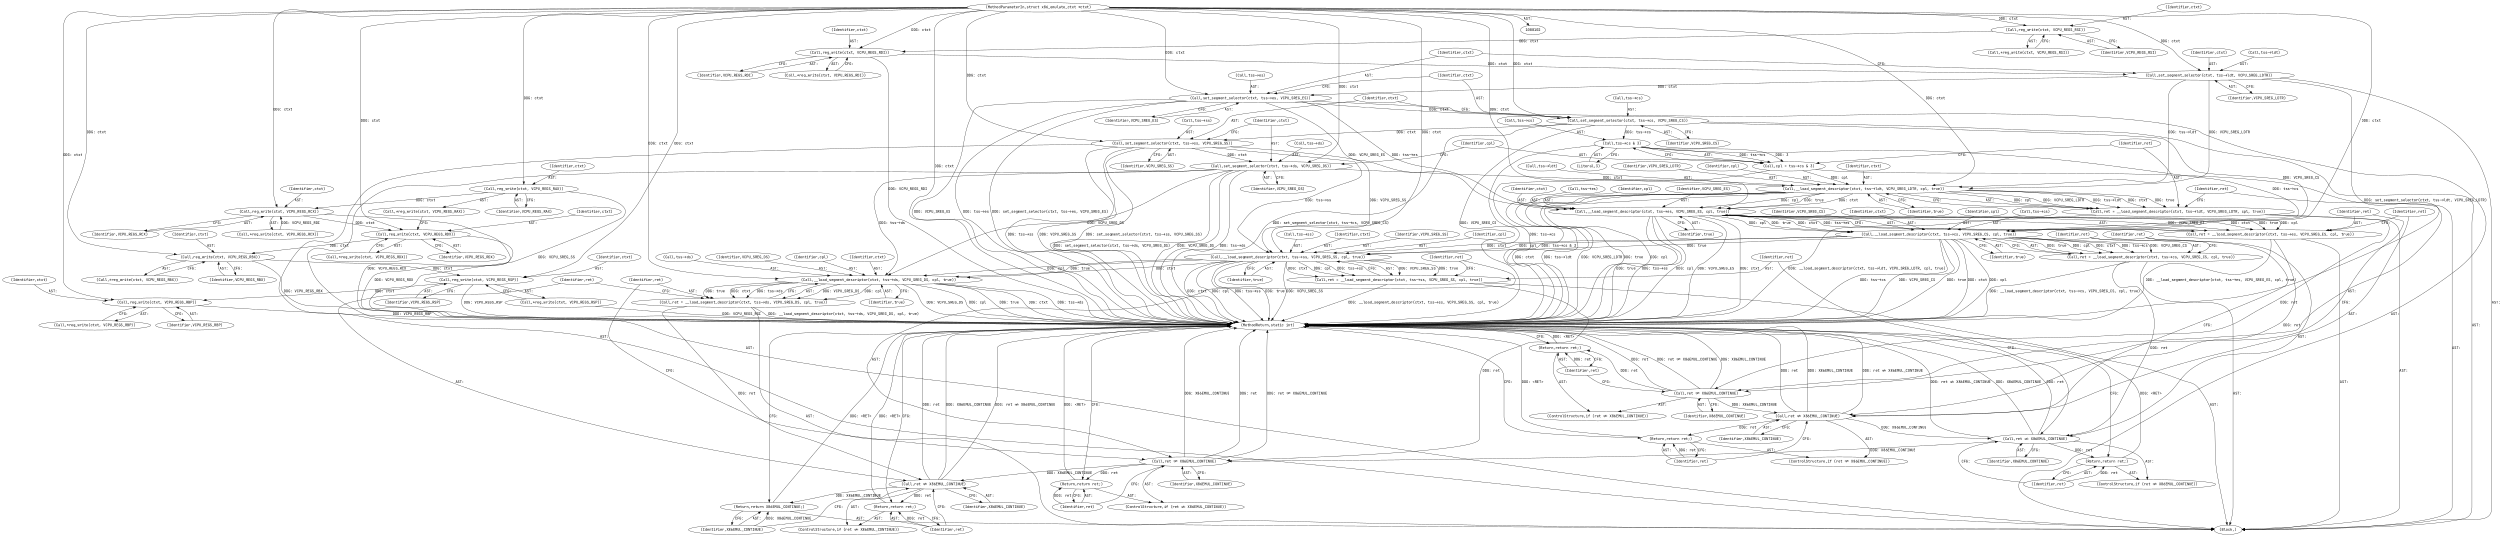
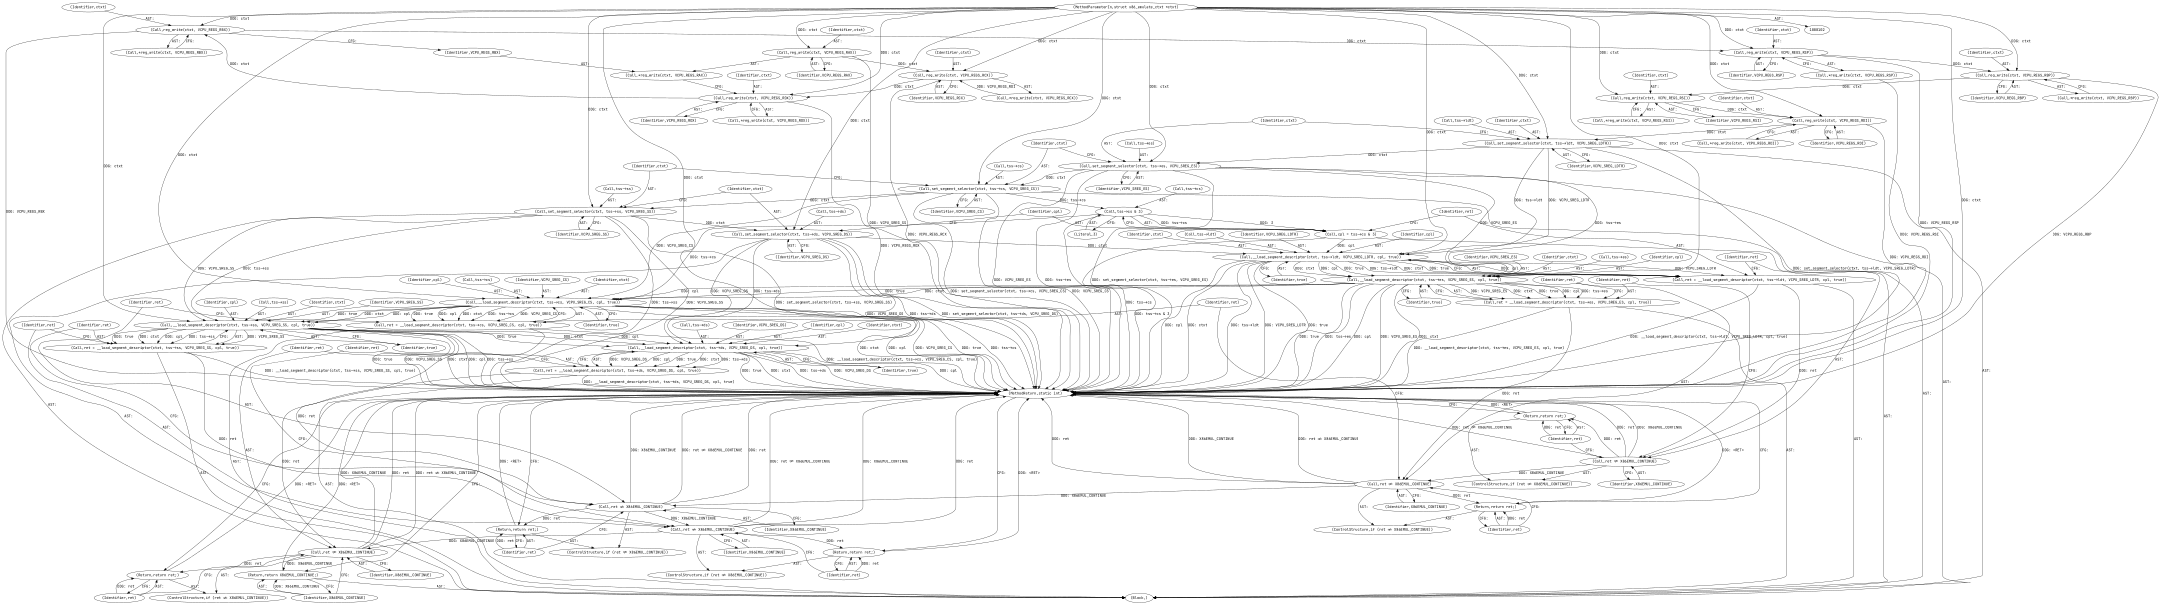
none -> (1830, 86)
(220, 271) -> (566, 64)
